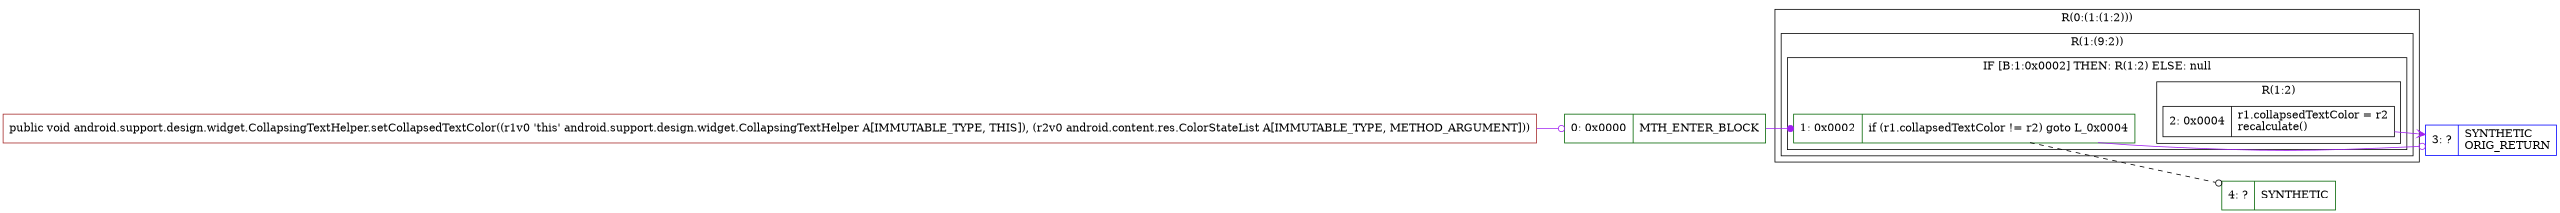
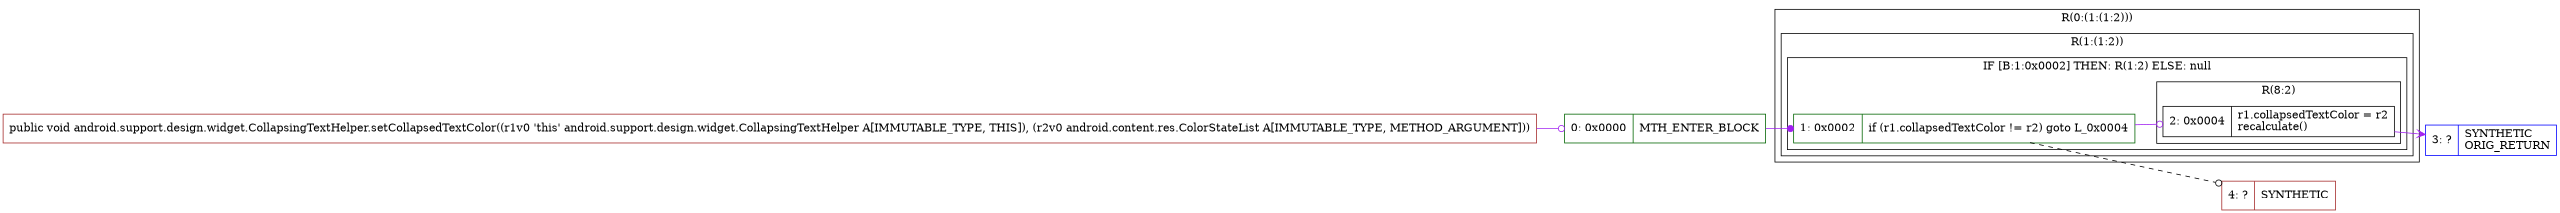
(2097, 42) -> (2097, 42)
(2279, 91) -> (2279, 91)
(2258, 150) -> (2146, 125)
(2279, 196) -> (2279, 196)
